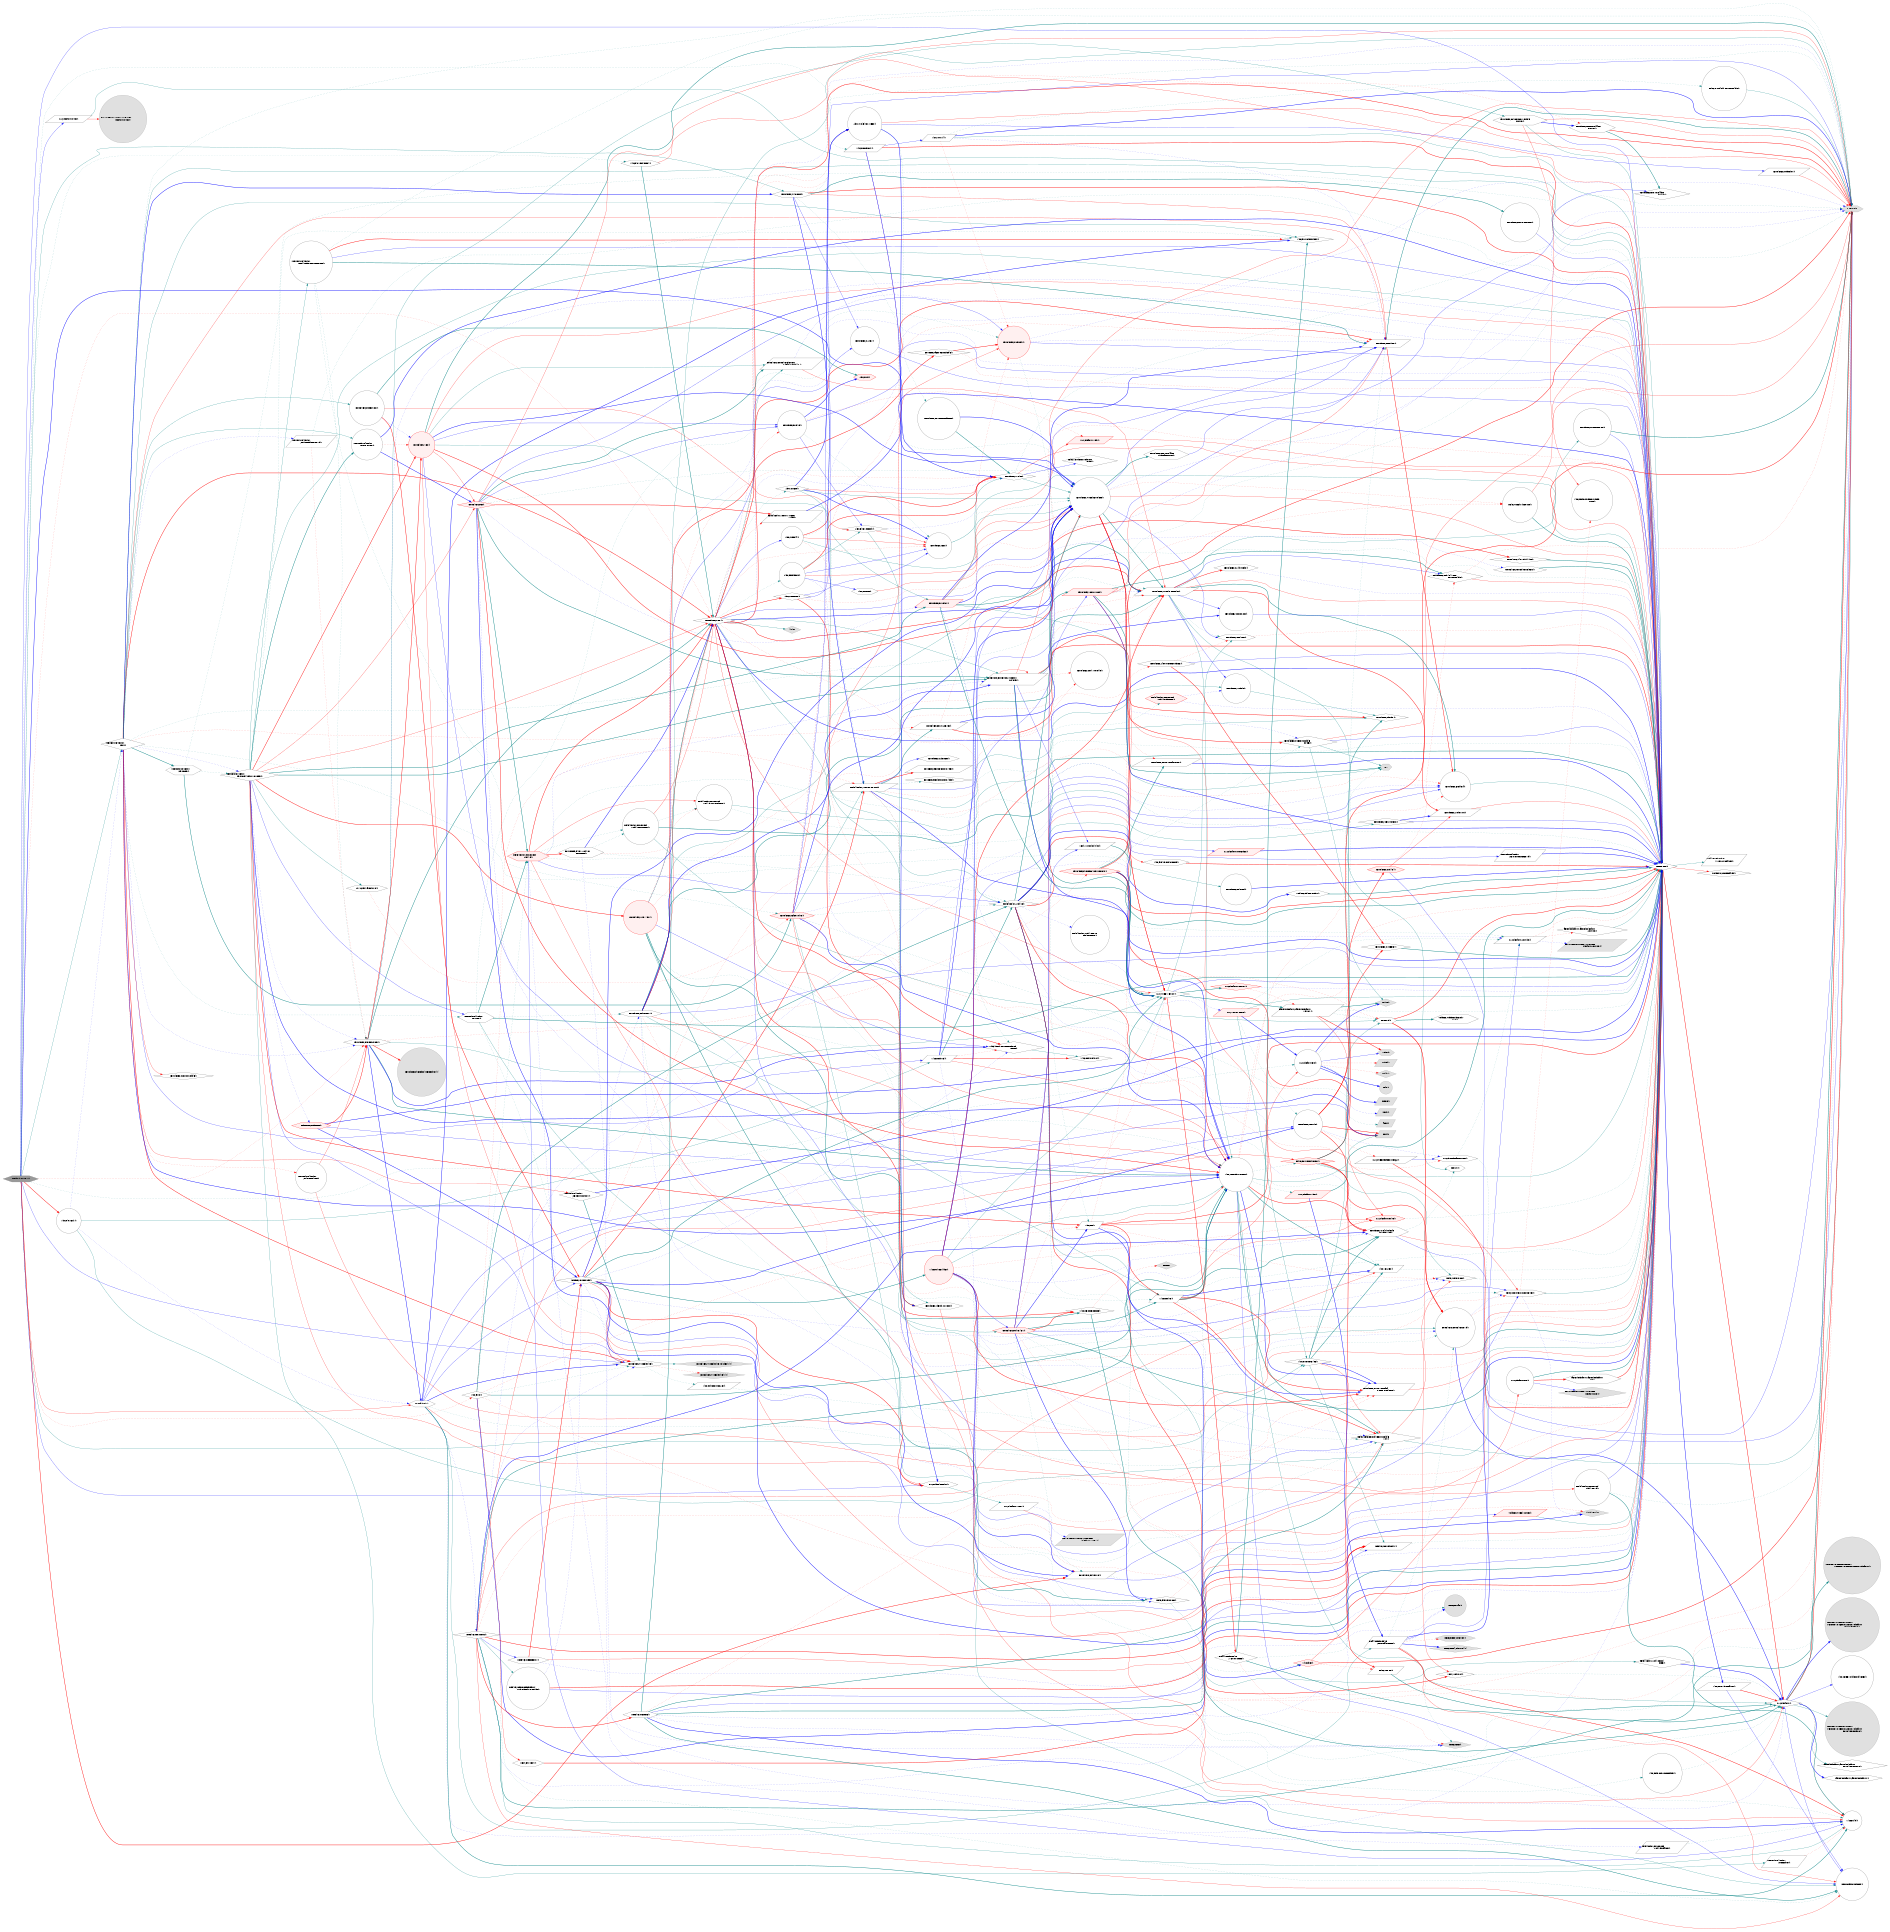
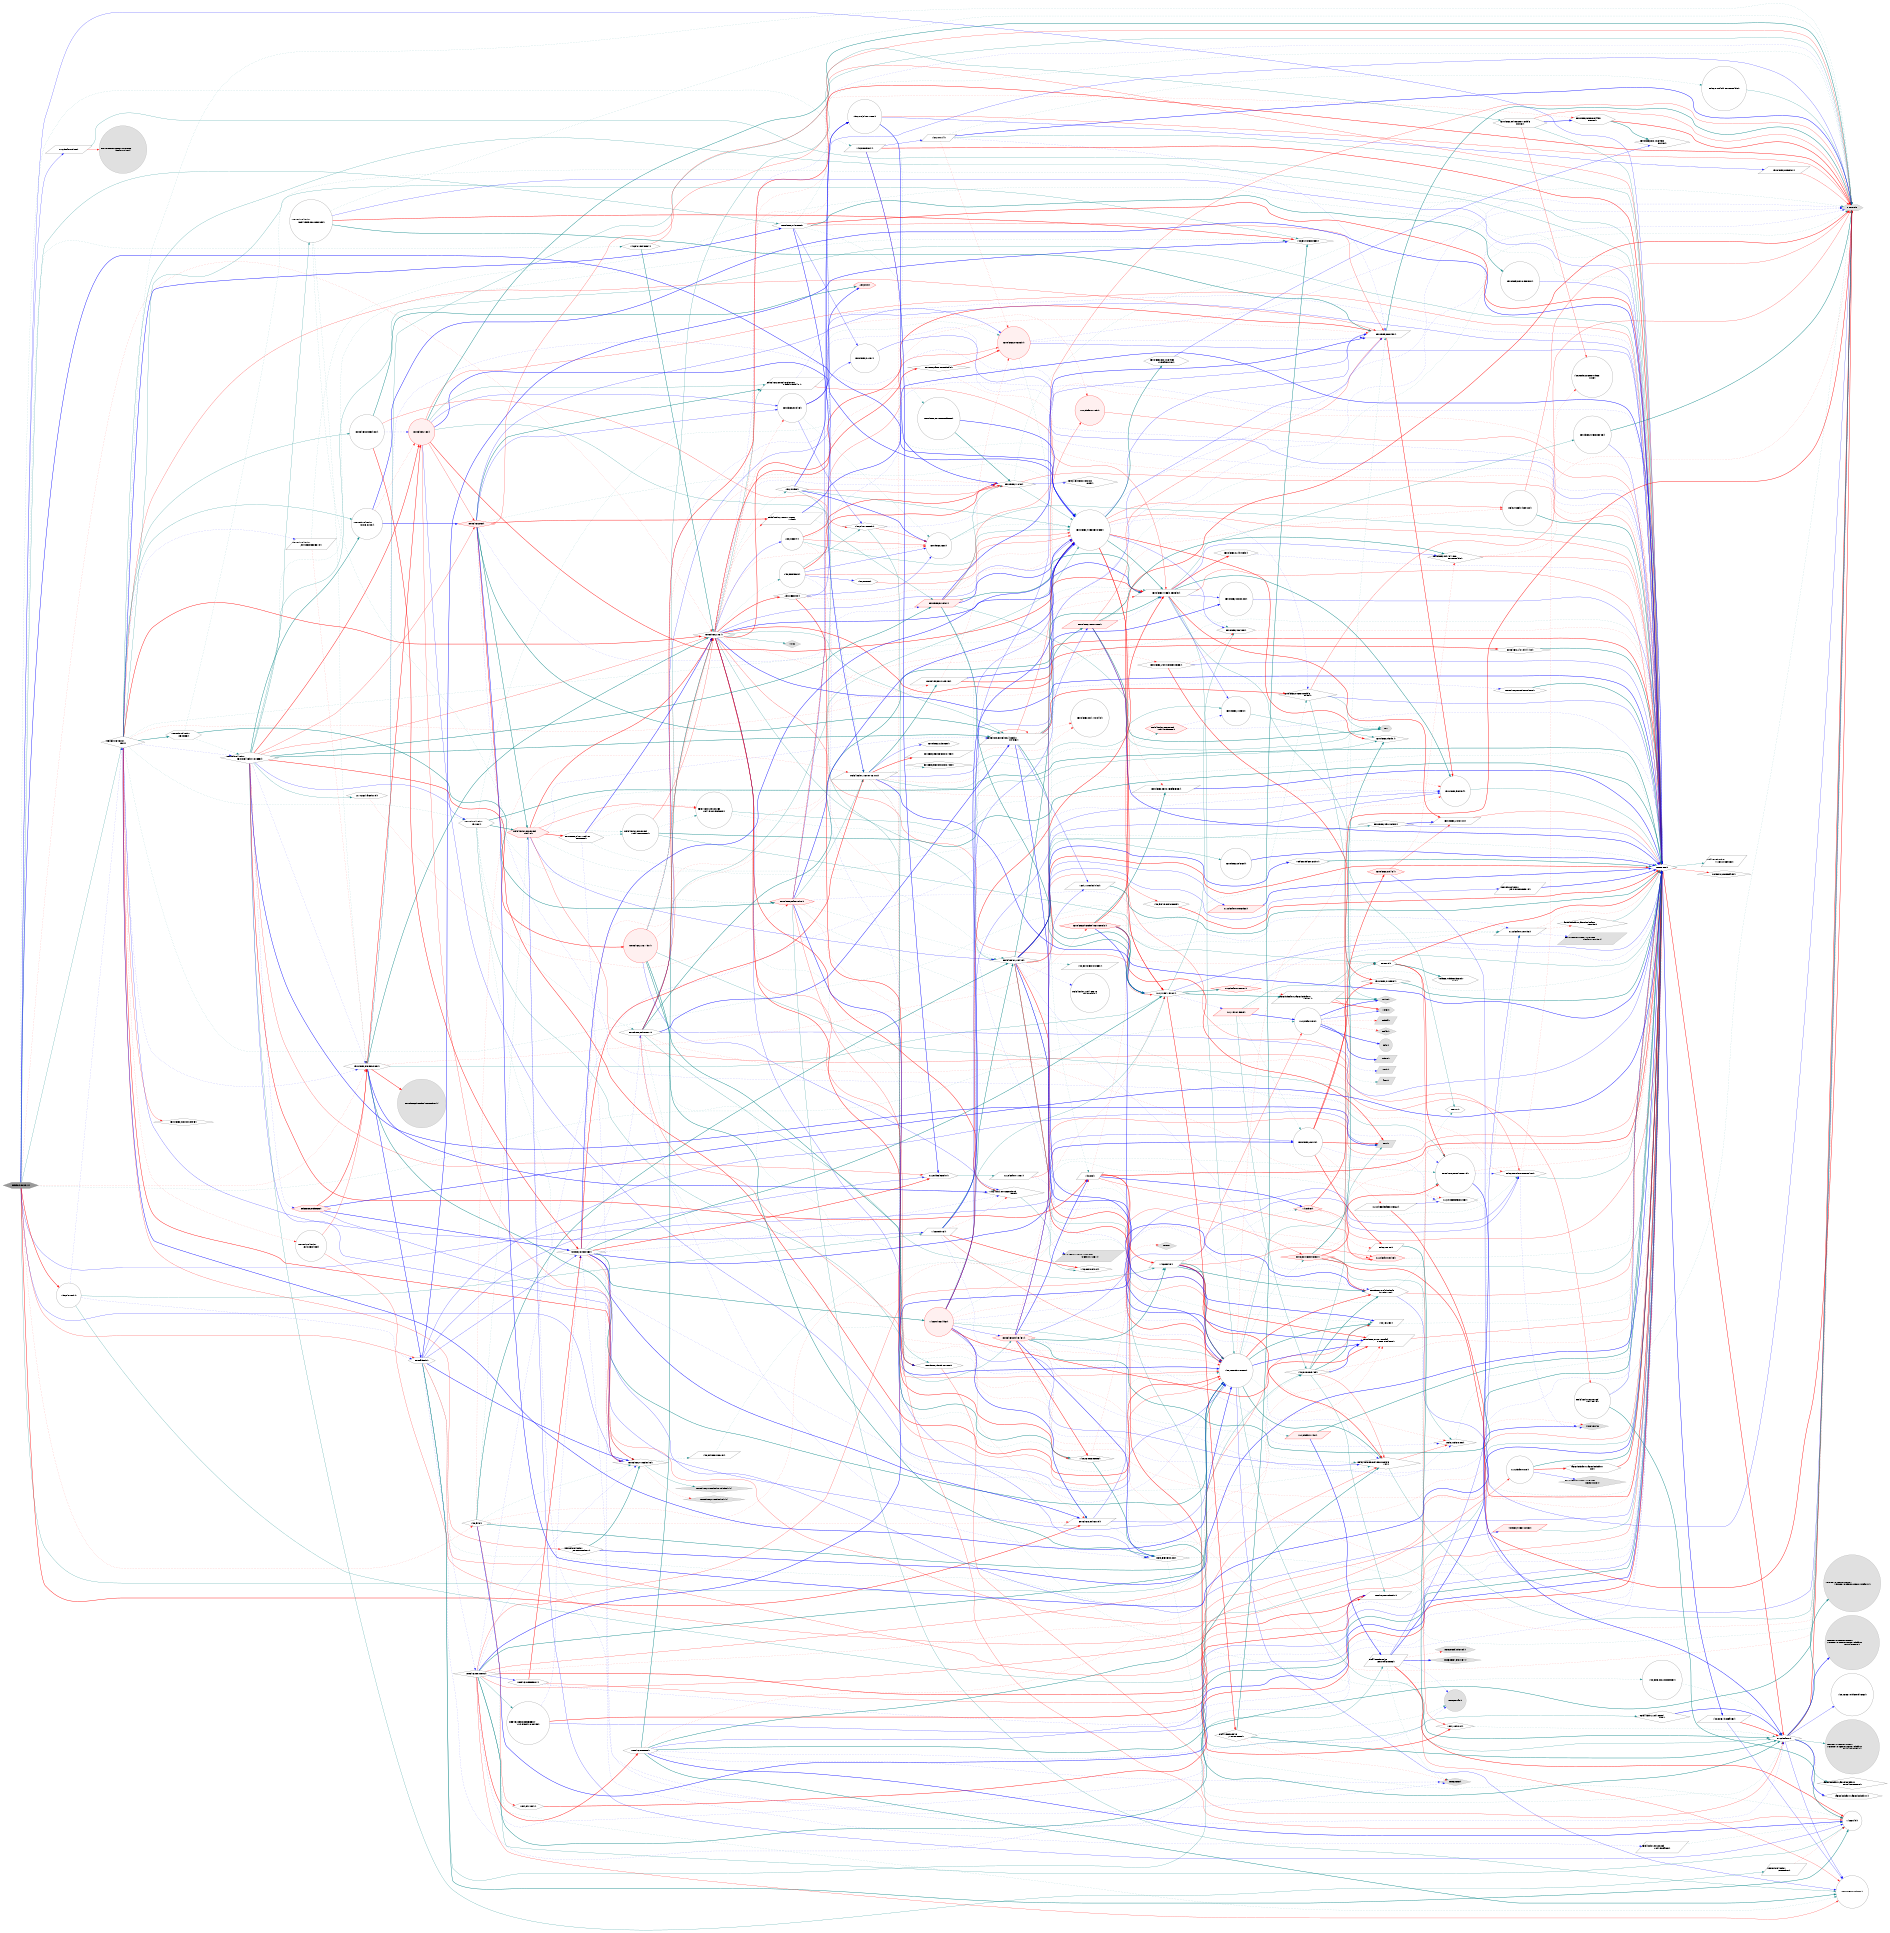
(1090, 440) -> (1090, 410)
(1304, 490) -> (1302, 504)
none -> (1090, 966)
